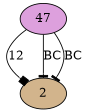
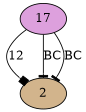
(43, 19) -> (43, 19)
